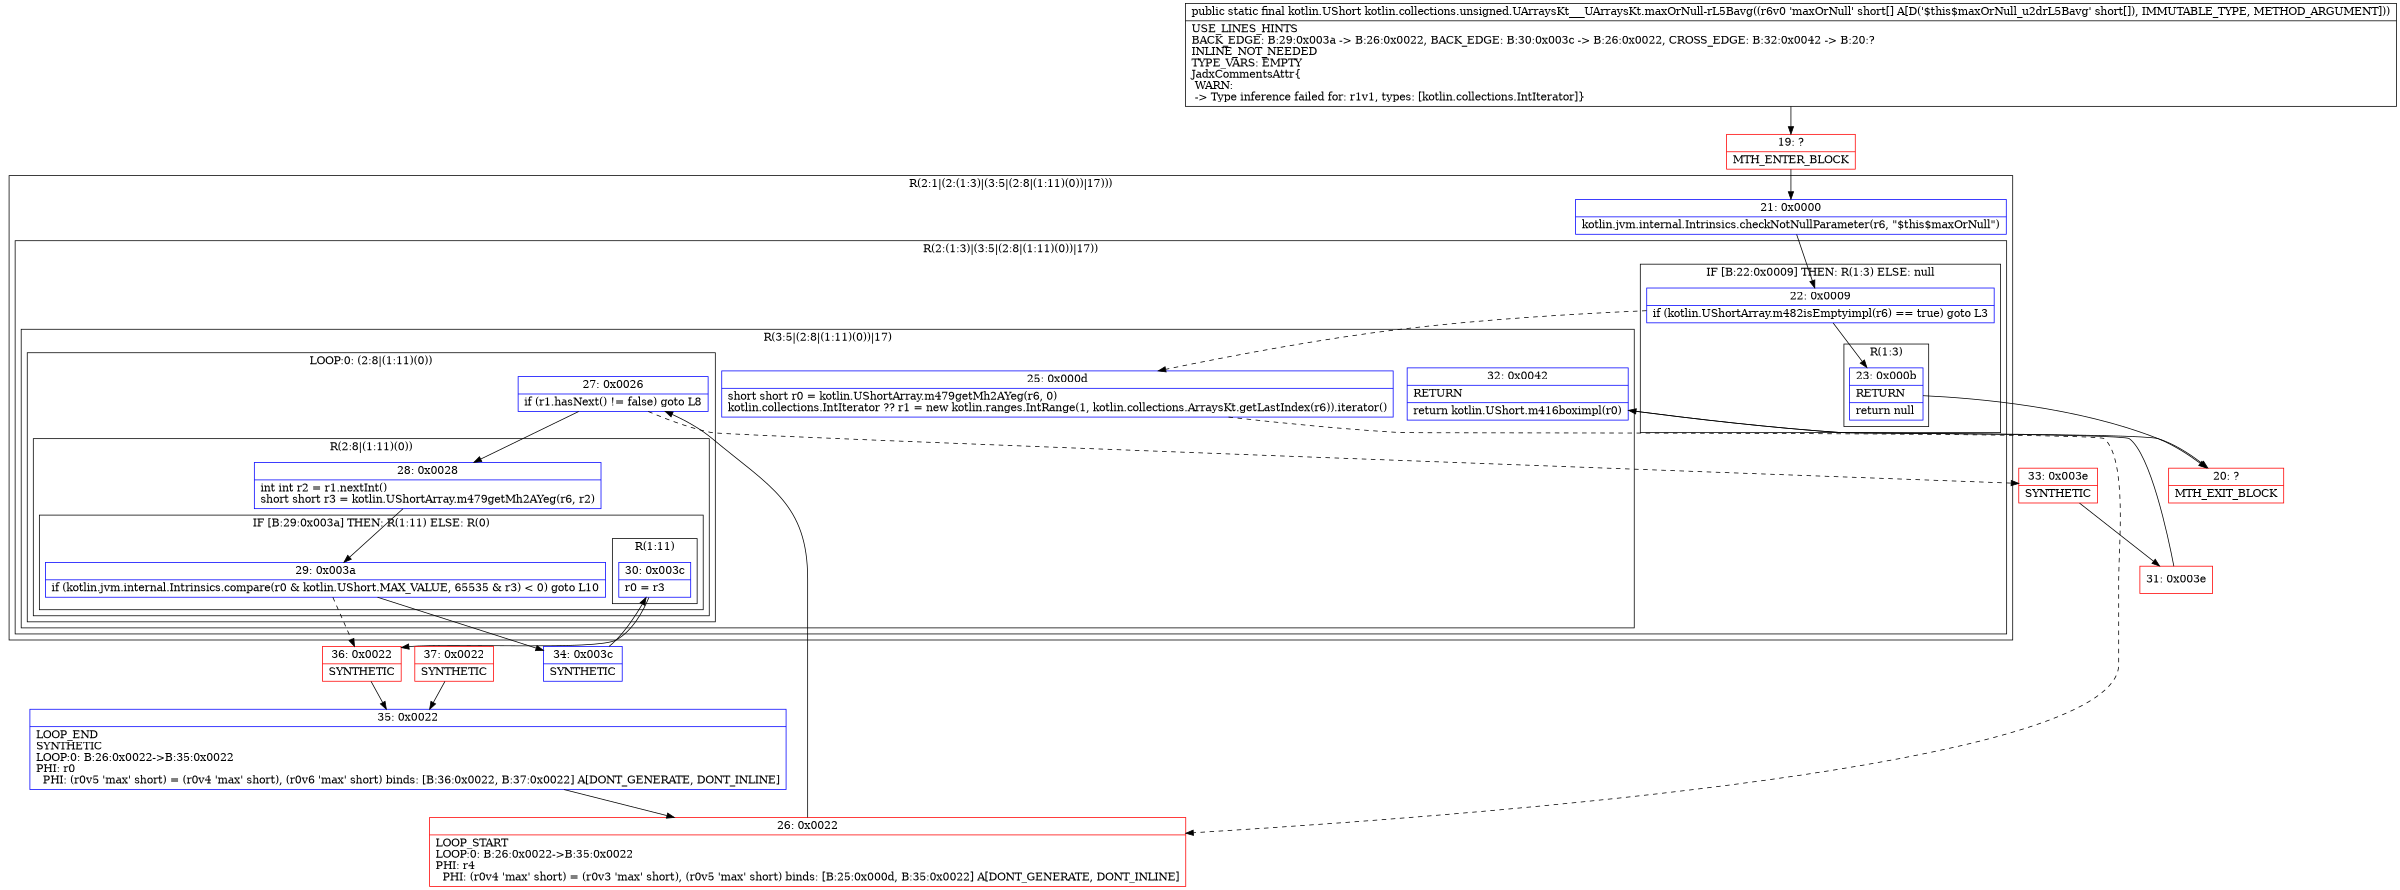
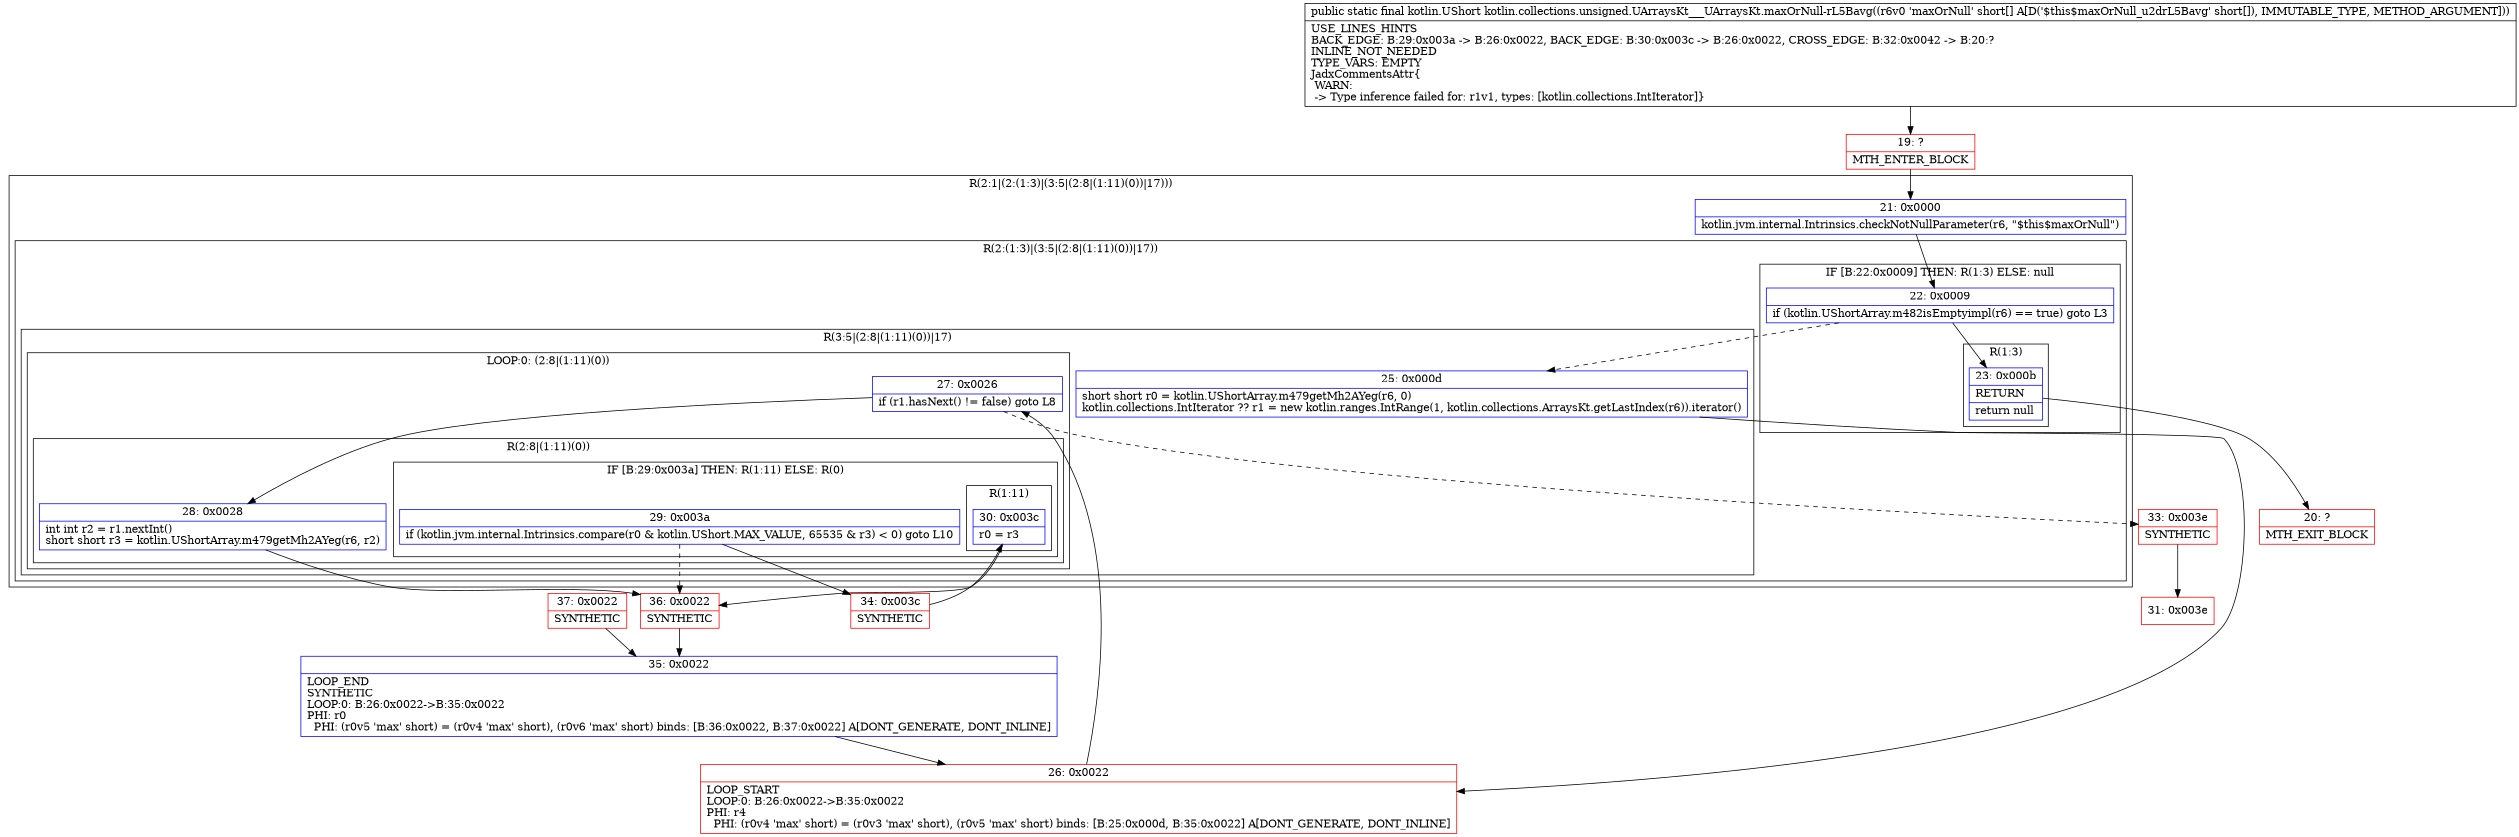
(1518, 394) -> none
(376, 533) -> (446, 590)
(2119, 590) -> (2196, 647)
(583, 664) -> (890, 611)
